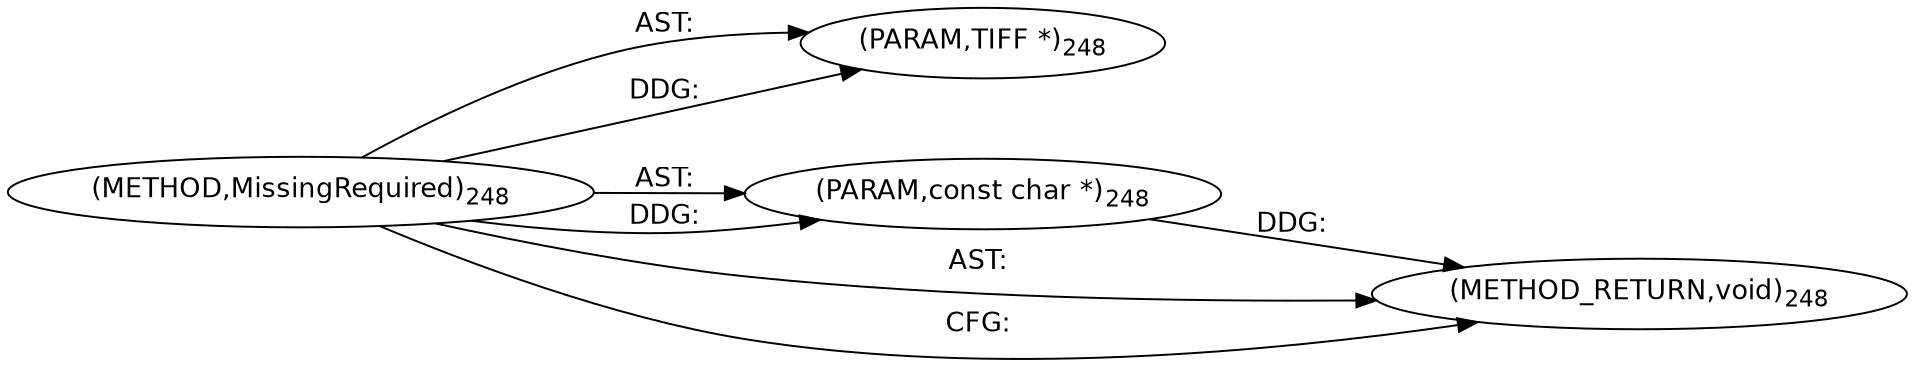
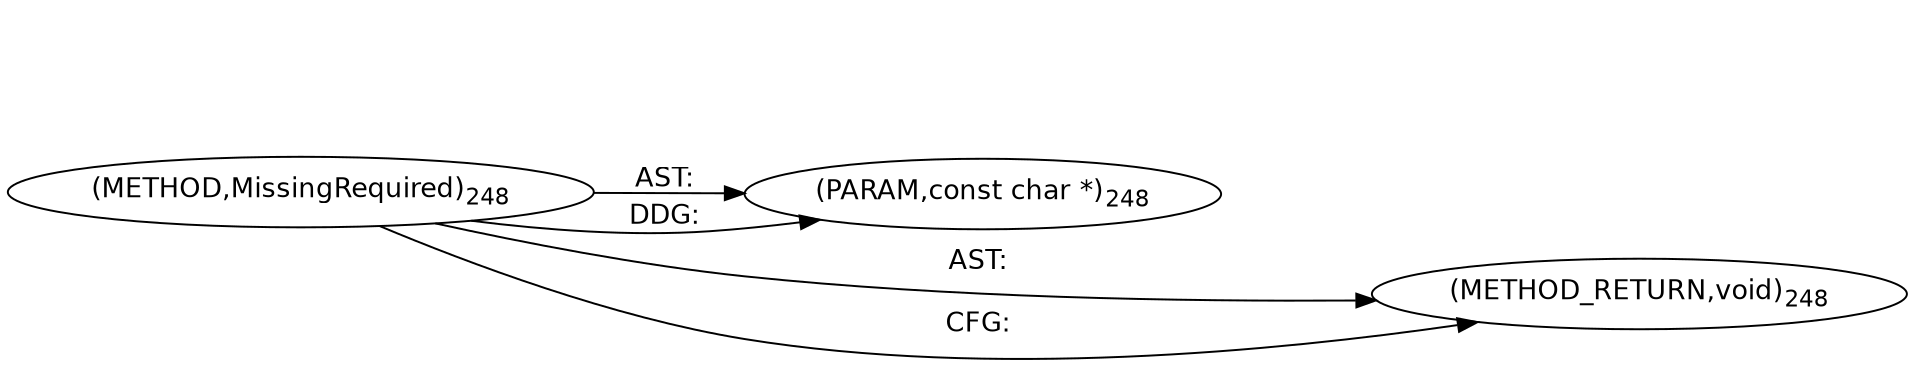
(983, 43) -> none
(1297, 242) -> none
